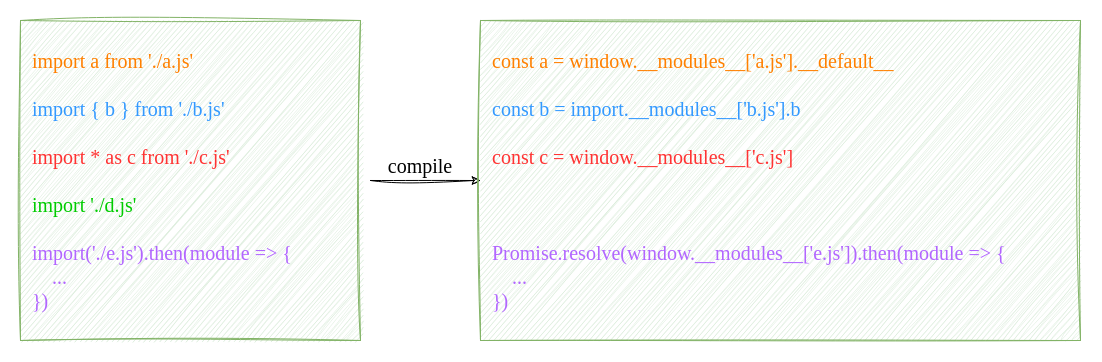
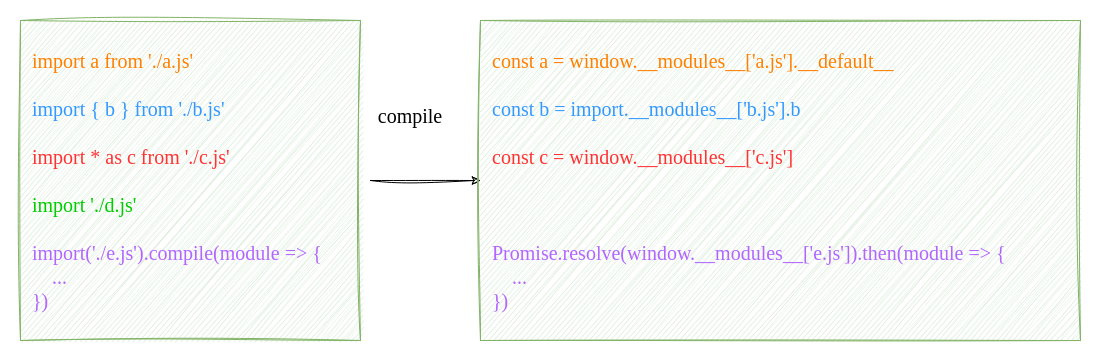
(421, 166) -> (411, 116)
(194, 181) -> (202, 181)
